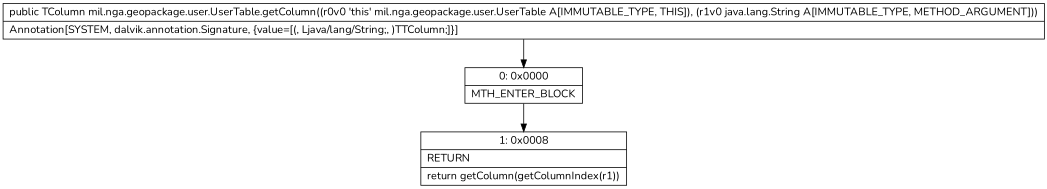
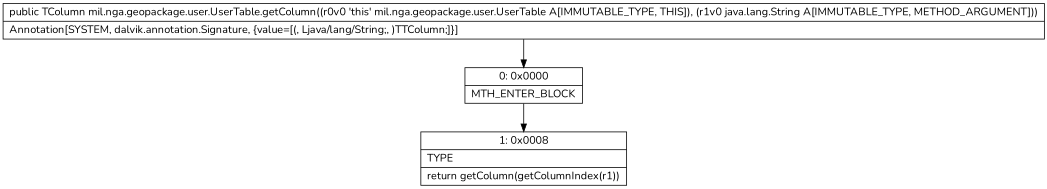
(449, 158) -> (440, 158)
